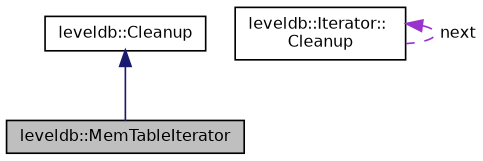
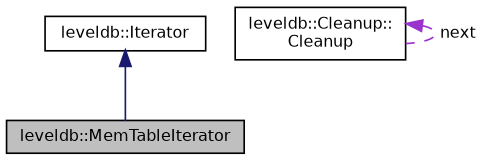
(125, 34) -> (125, 34)
(320, 34) -> (320, 34)
